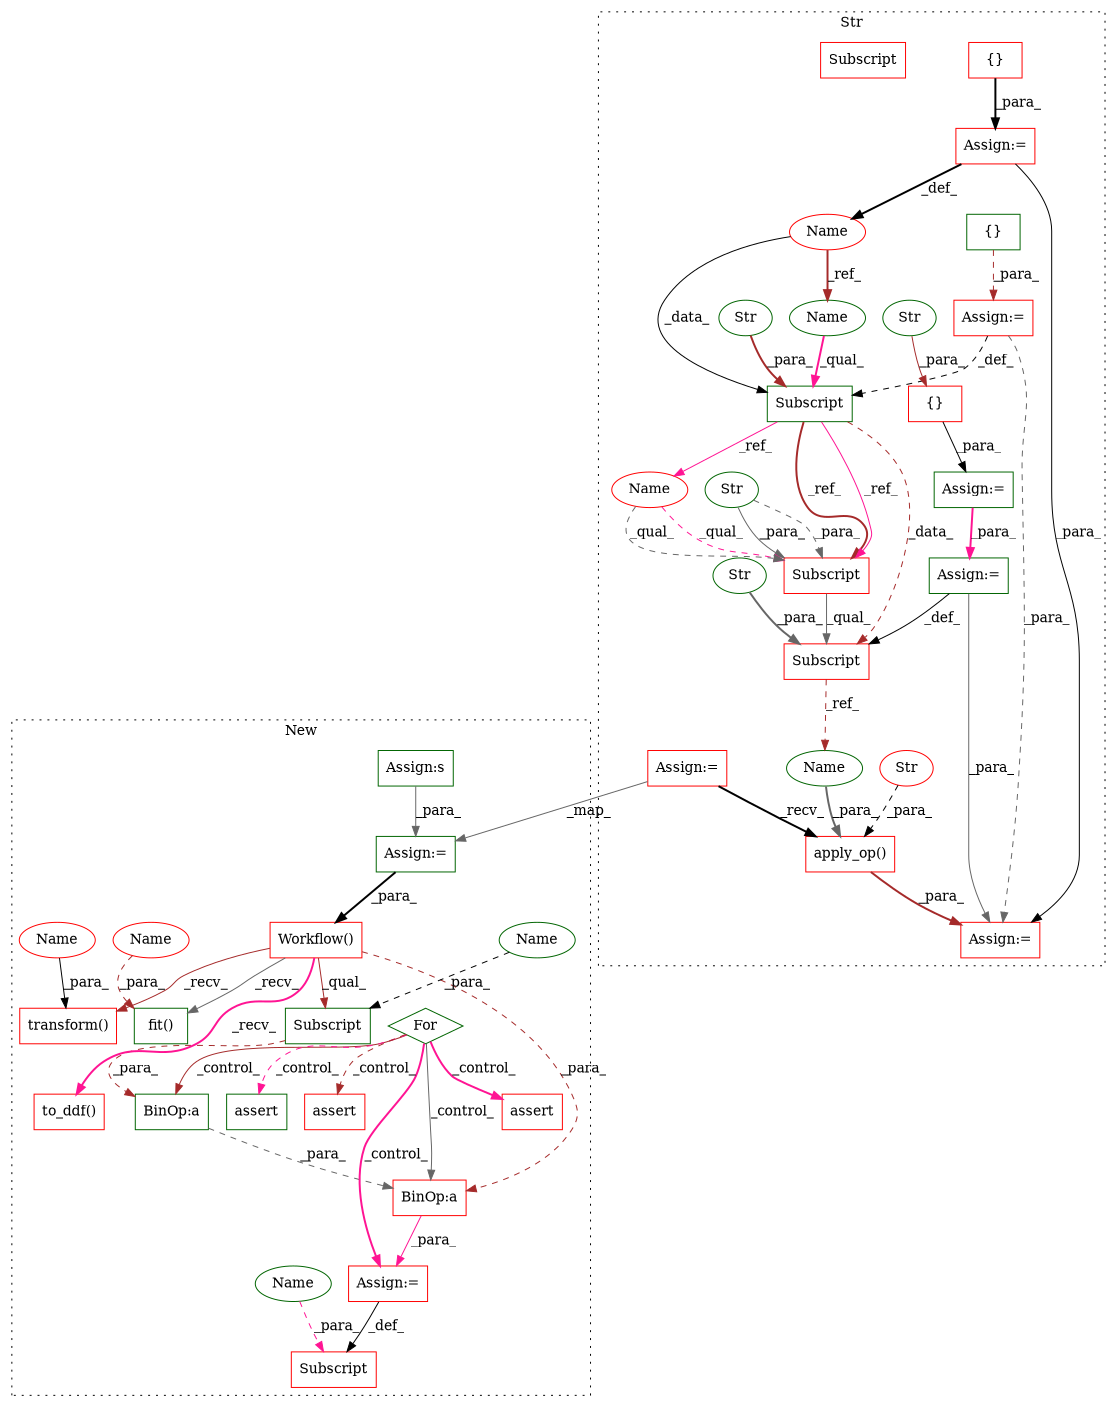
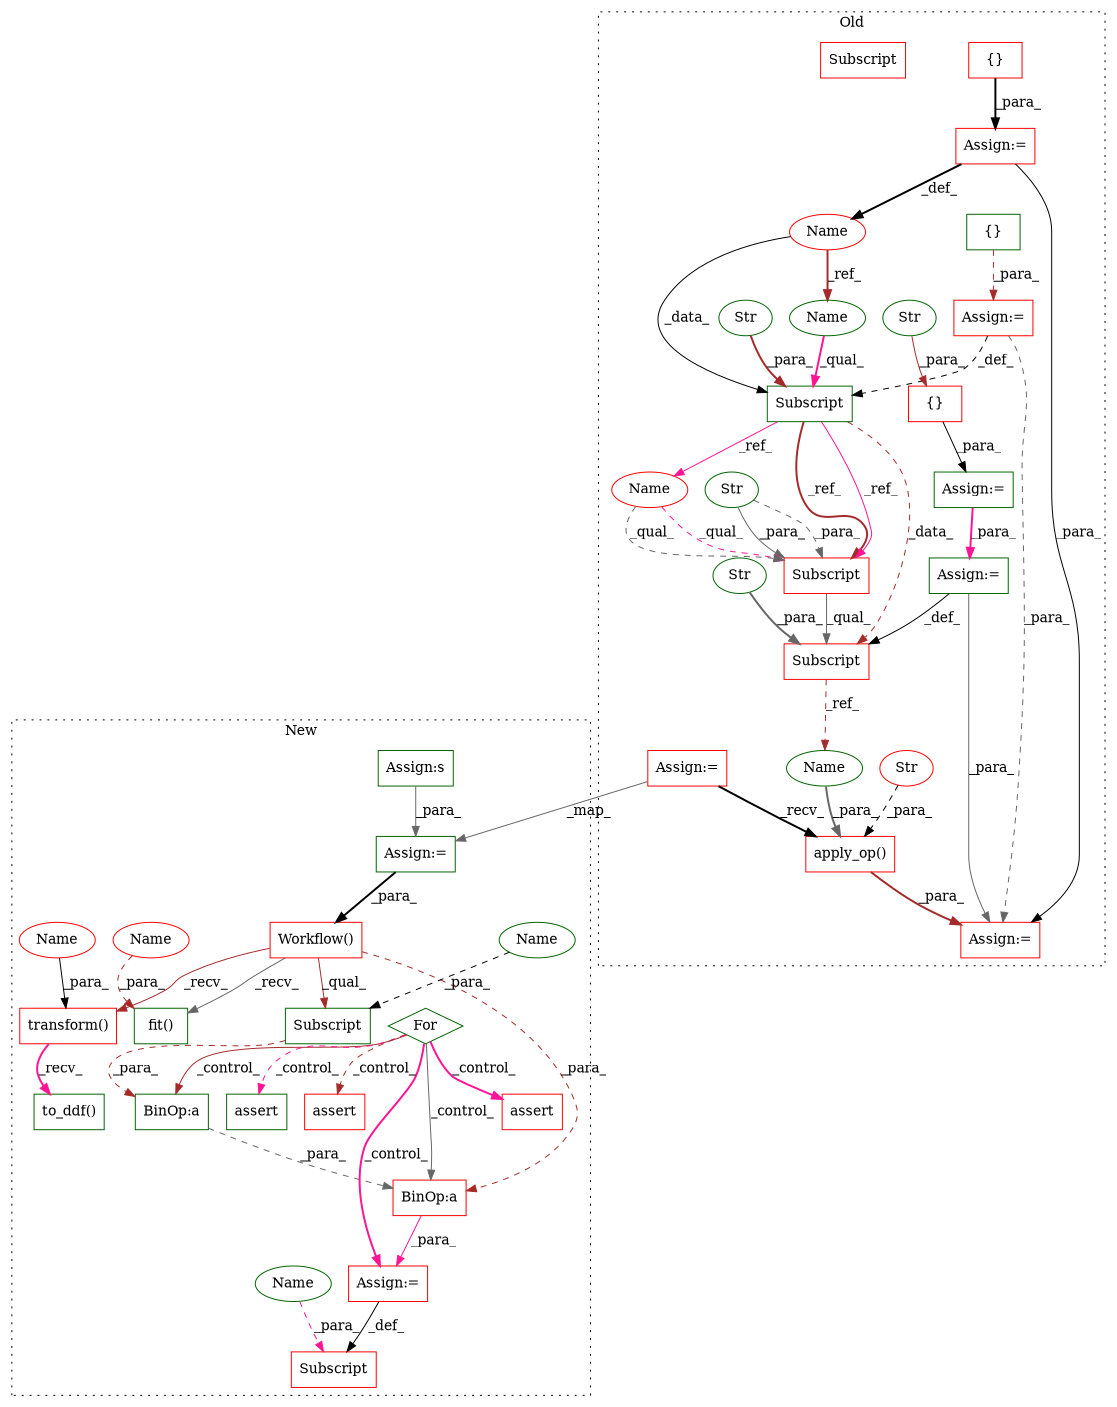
(852, 23) -> (852, 23)
(208, 1035) -> (38, 1064)
(69, 1112) -> (69, 1112)
